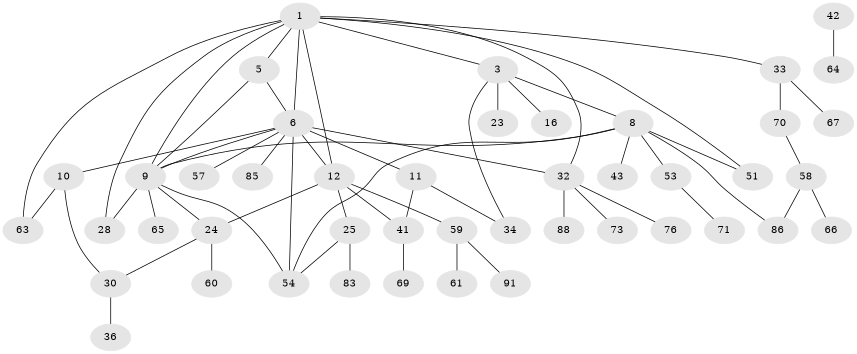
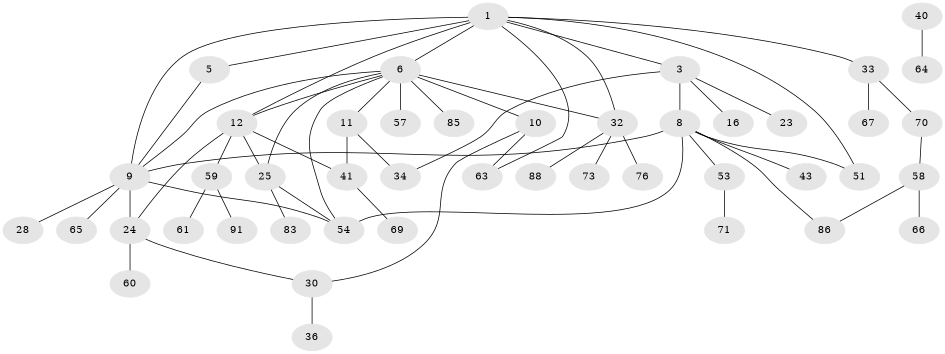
(834, 16) -> (922, 16)
(163, 91) -> none
(276, 97) -> (303, 104)
